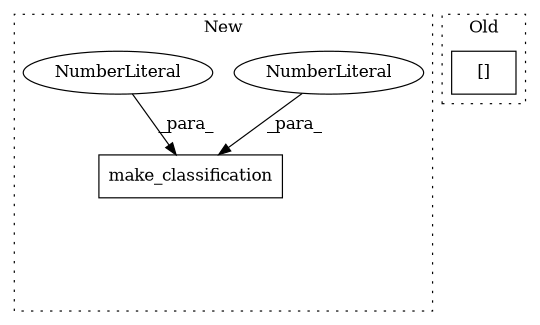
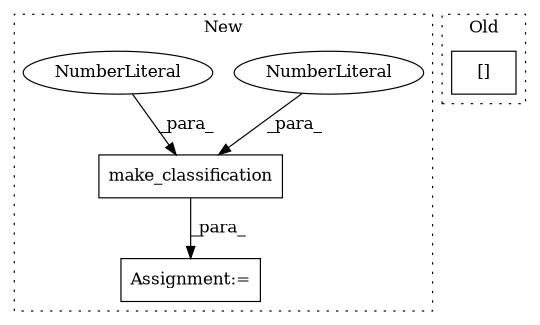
none -> (191, 280)
